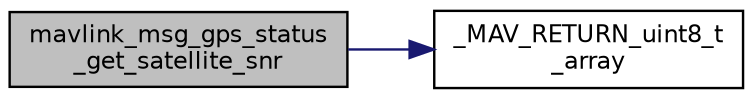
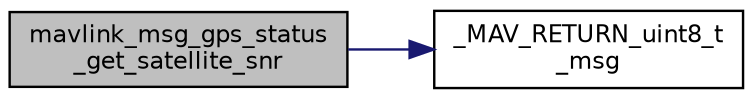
(589, 49) -> (589, 49)
